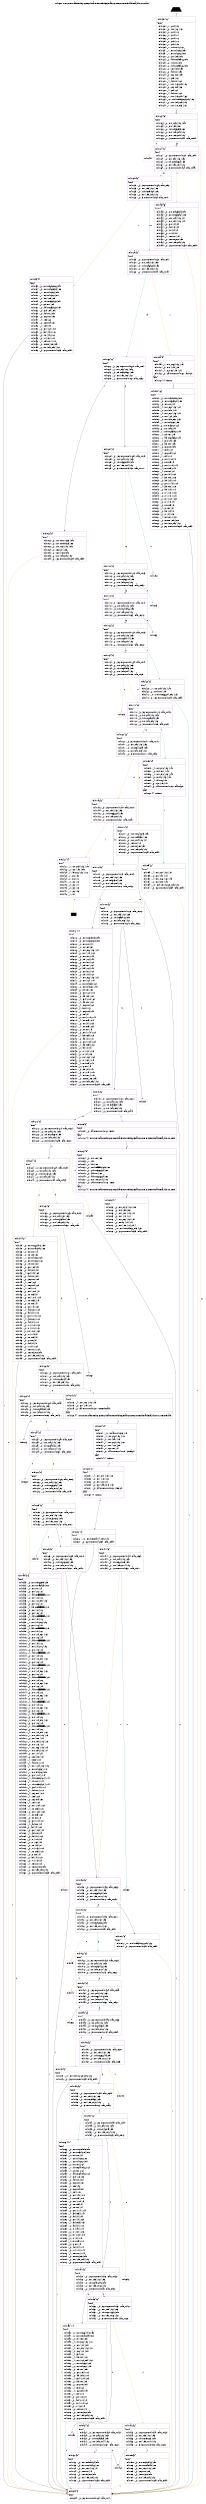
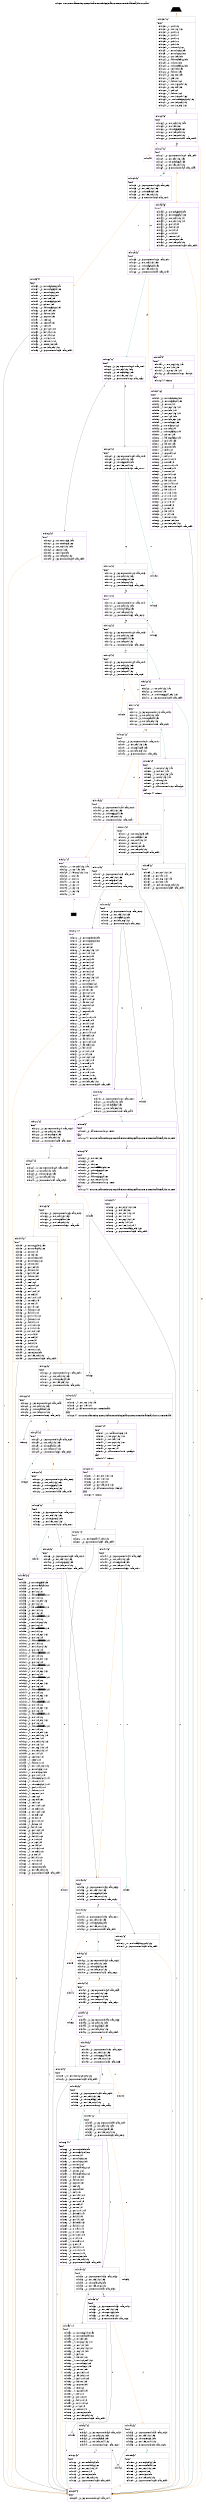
(161, 315) -> (148, 331)
(142, 896) -> (118, 895)
(76, 1300) -> (90, 1296)
